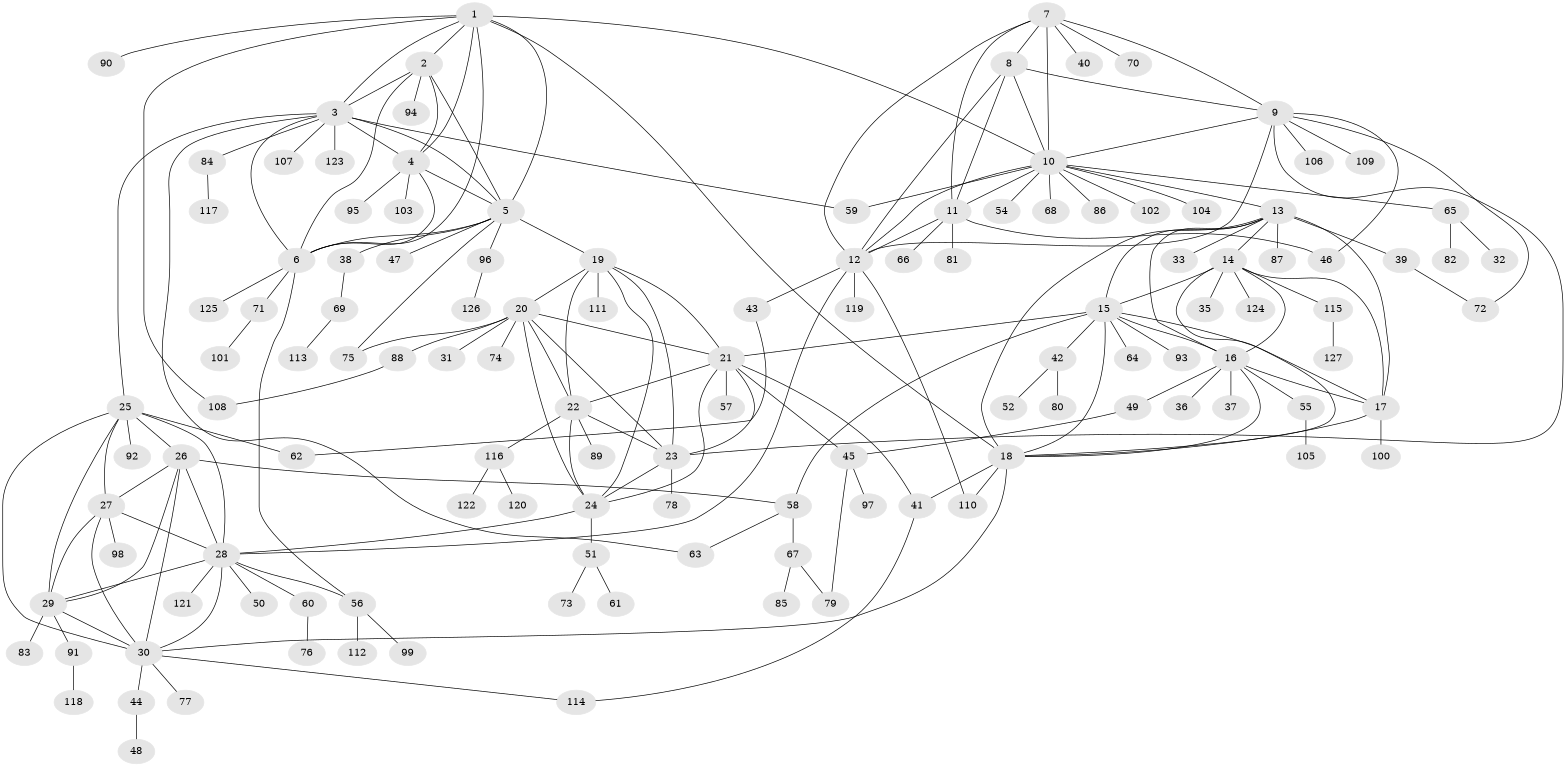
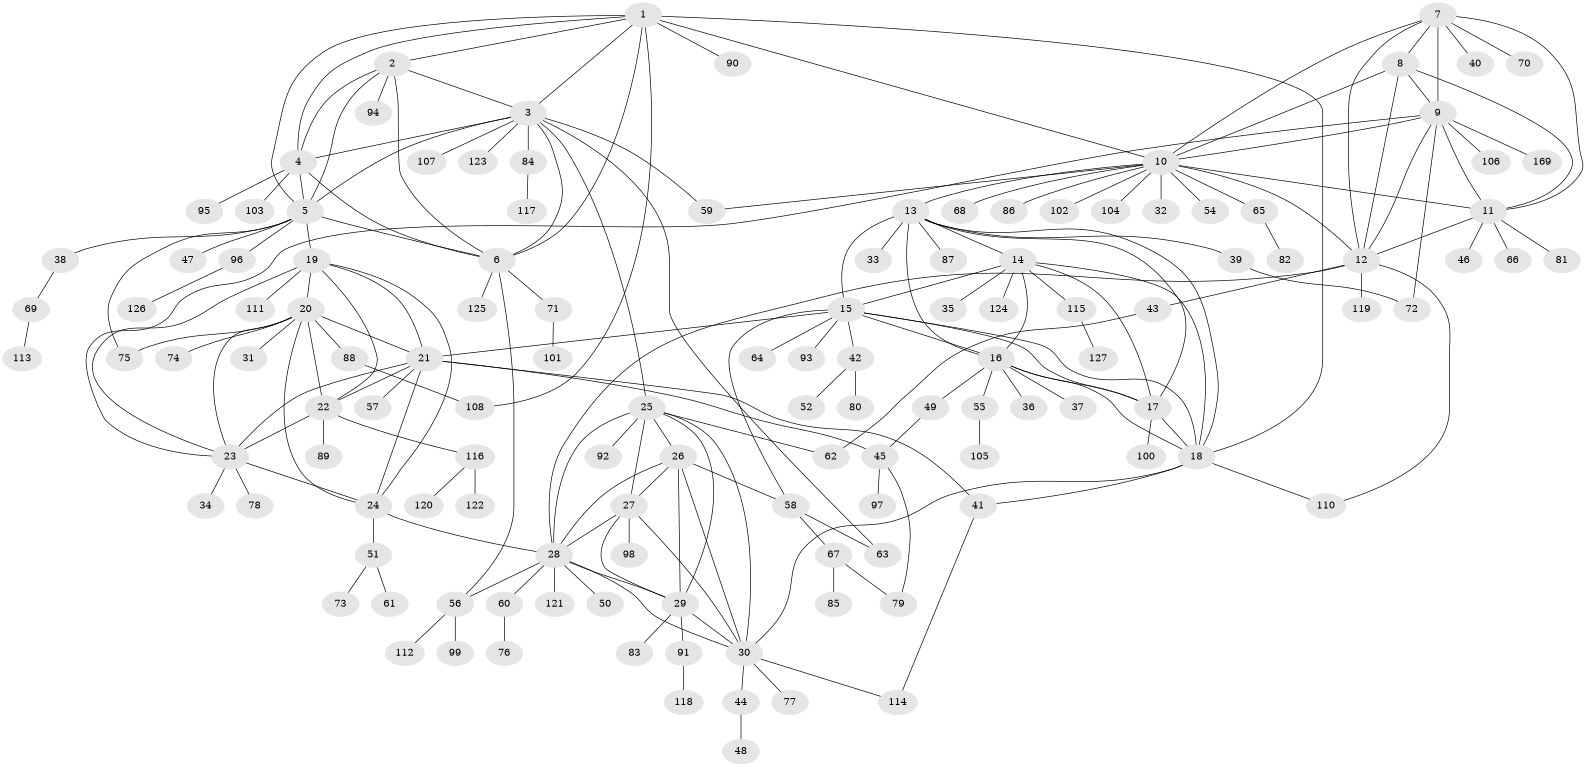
(1395, 158) -> (1460, 164)
(1365, 162) -> (1542, 162)
(1475, 236) -> (1161, 187)
(570, 459) -> none
none -> (206, 506)
